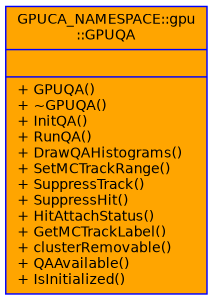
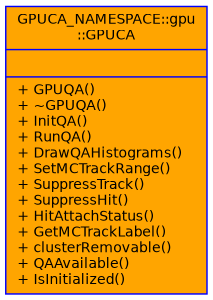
(106, 35) -> (106, 35)
